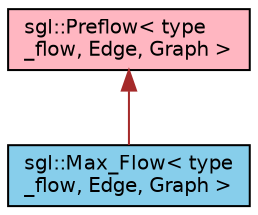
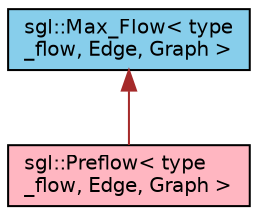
(129, 118) -> (129, 118)
